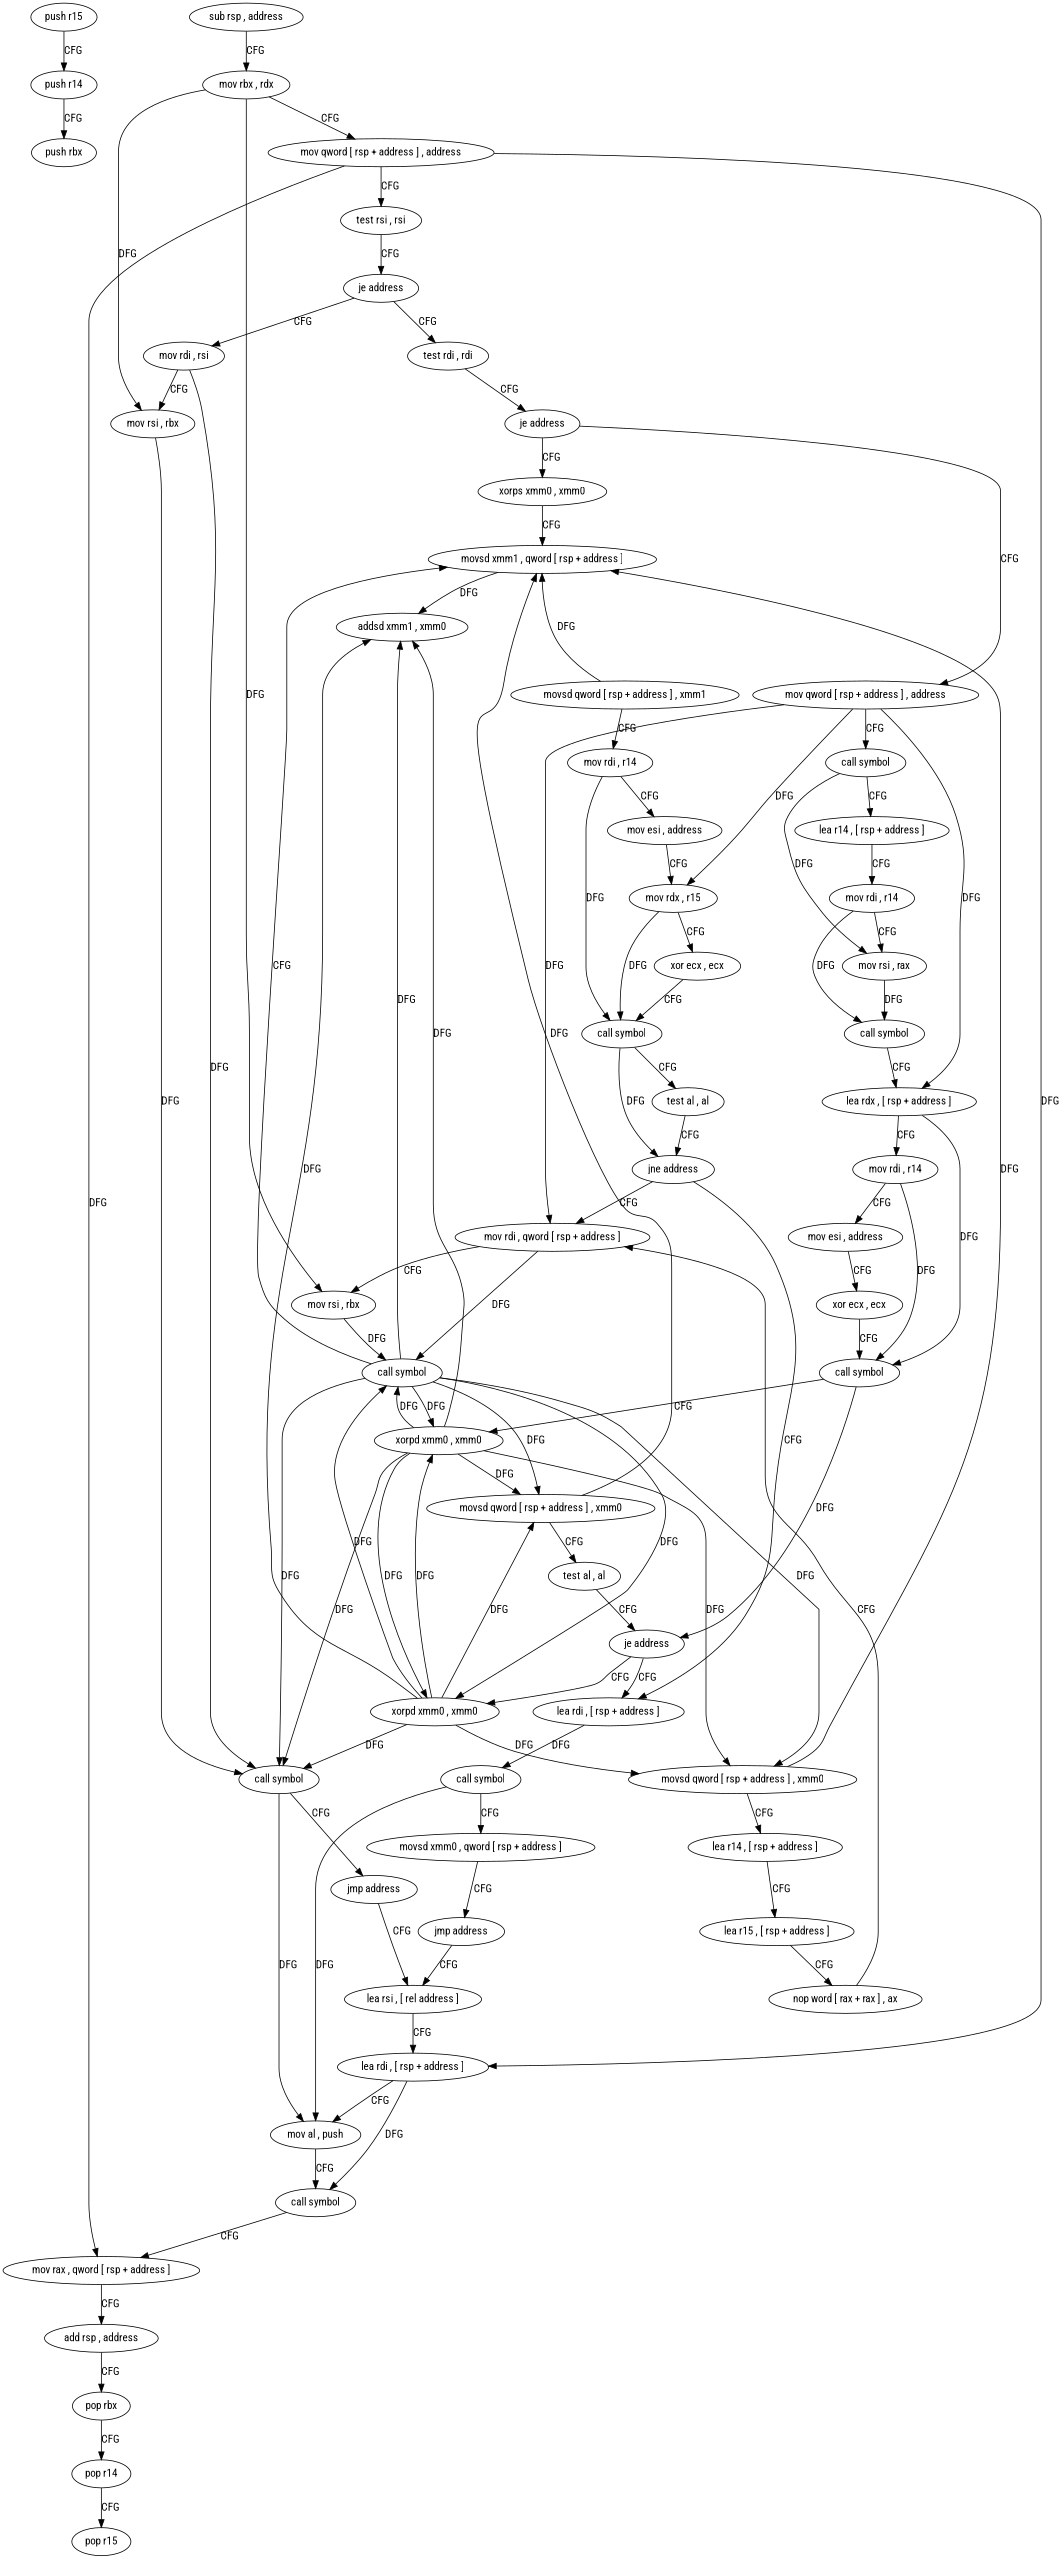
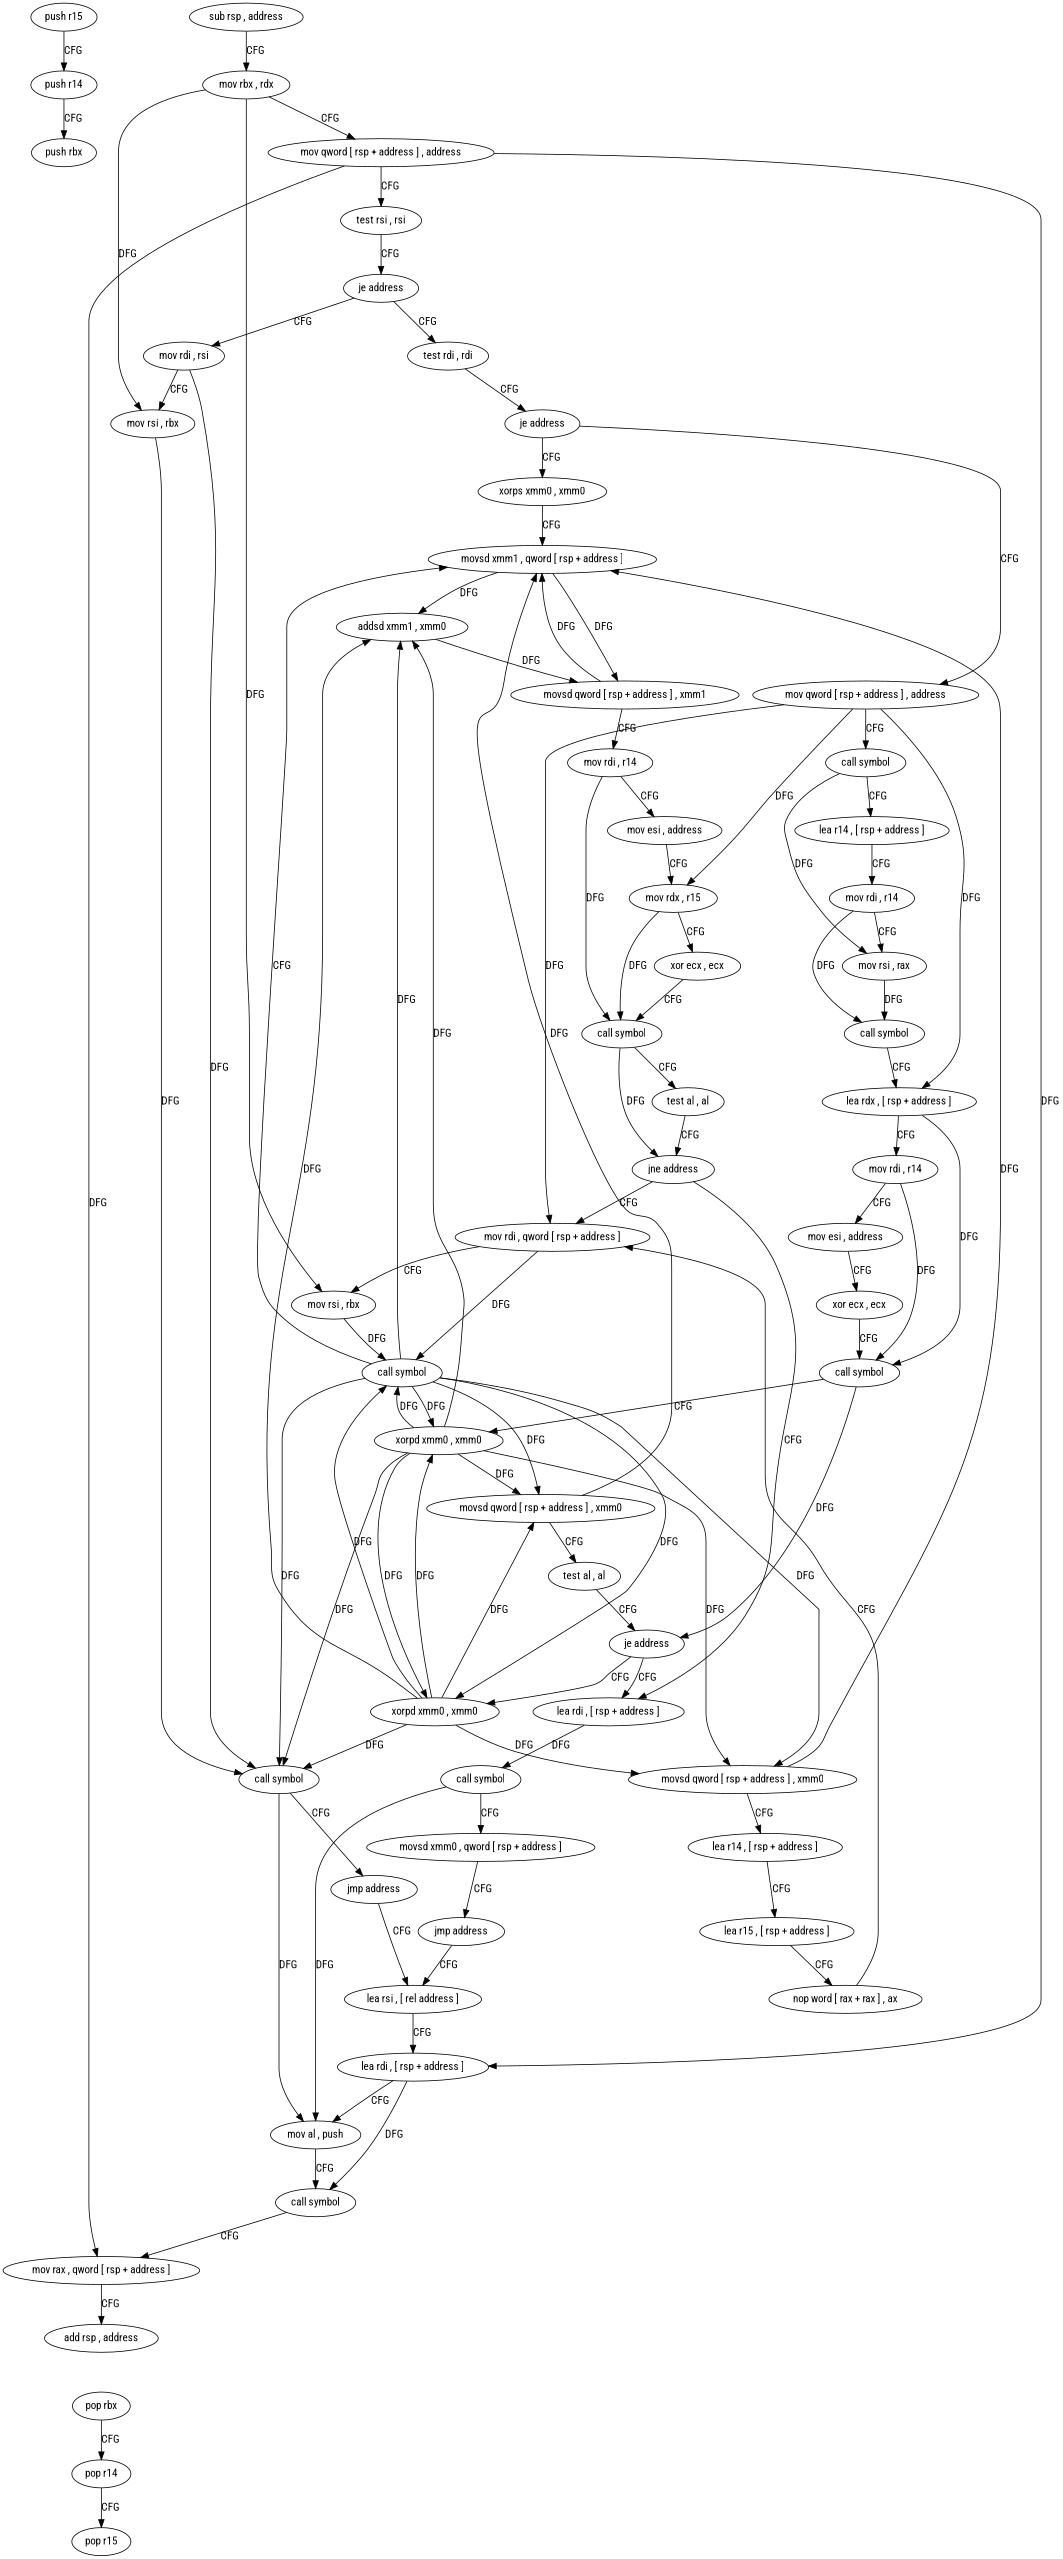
none -> (585, 623)
none -> (502, 661)
(101, 2368) -> none
